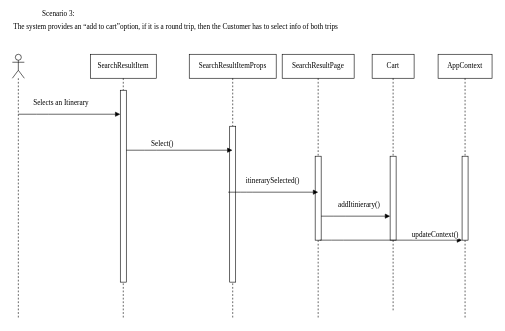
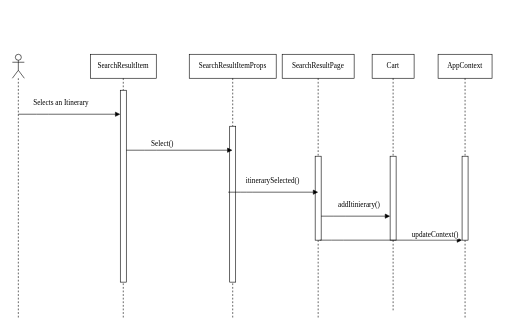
(219, 18) -> none
